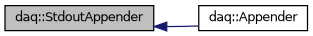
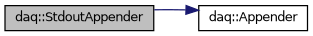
(183, 26) -> (170, 10)
